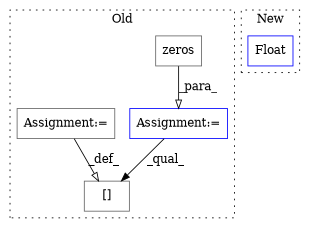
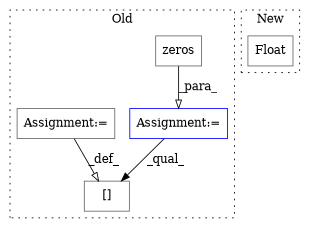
(270, 51) -> (270, 51)
